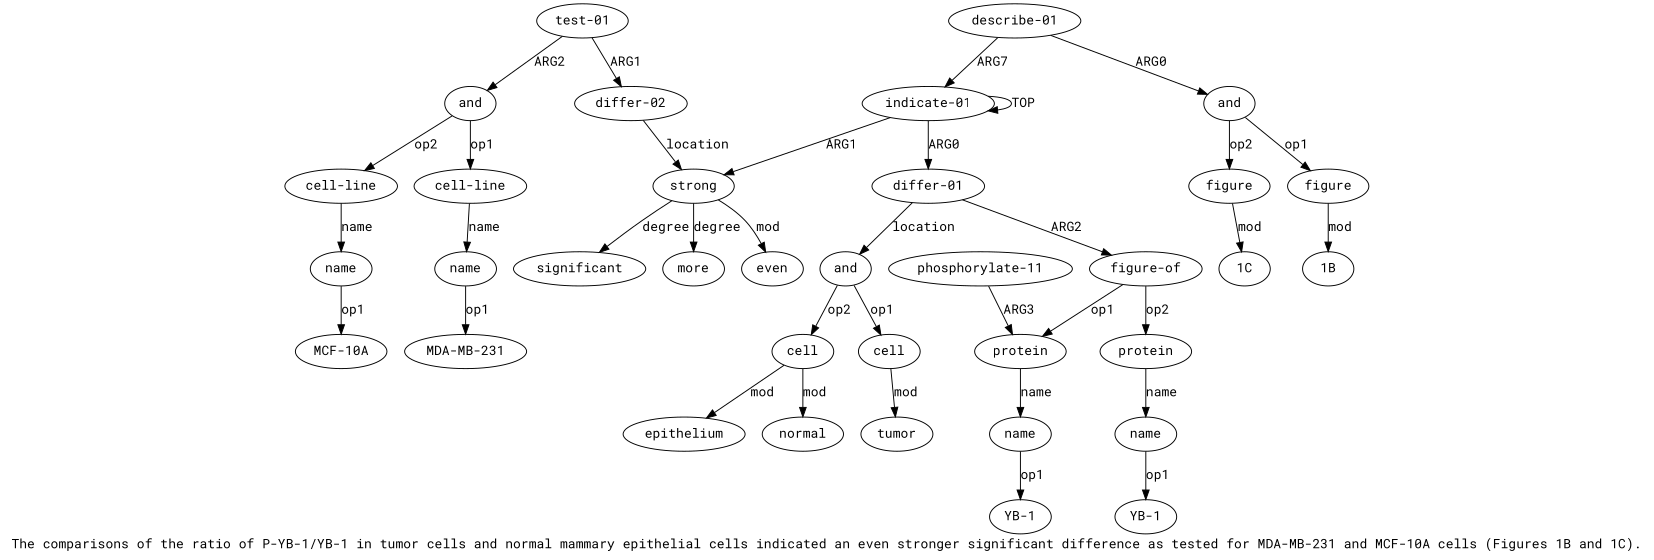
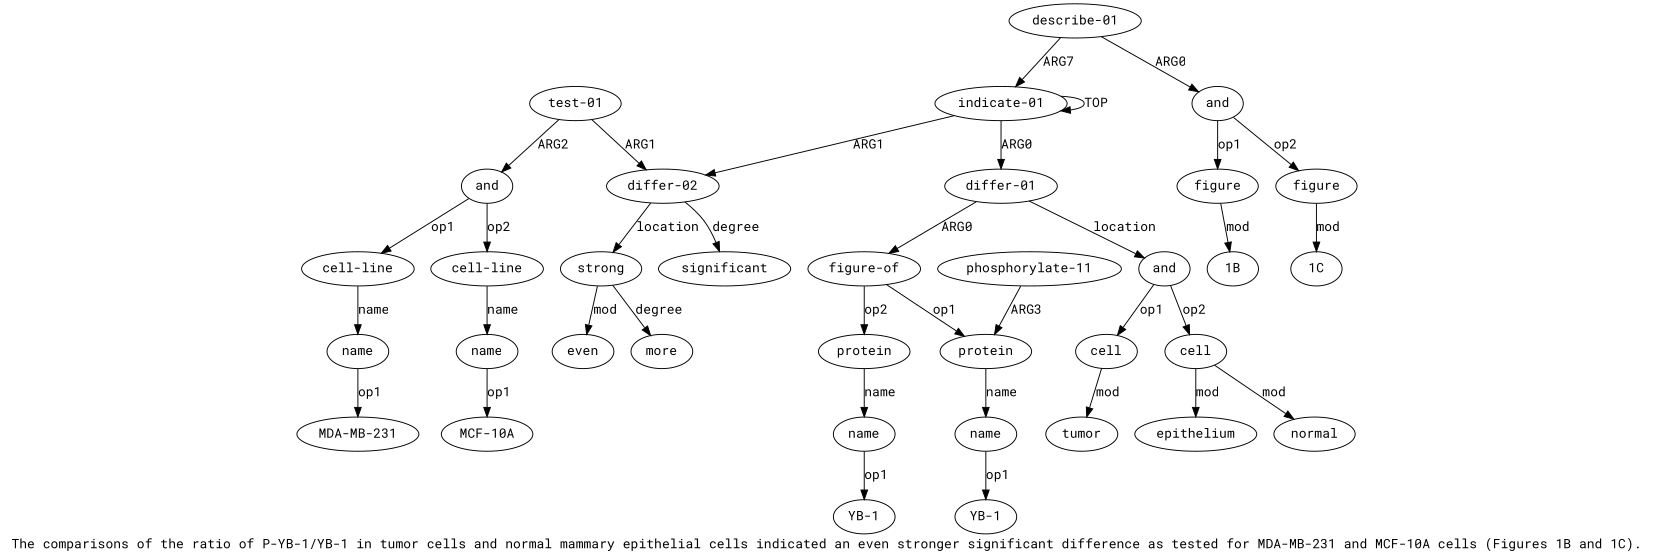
(812, 145) -> (835, 144)
(639, 223) -> (703, 220)
(1067, 228) -> (957, 228)
